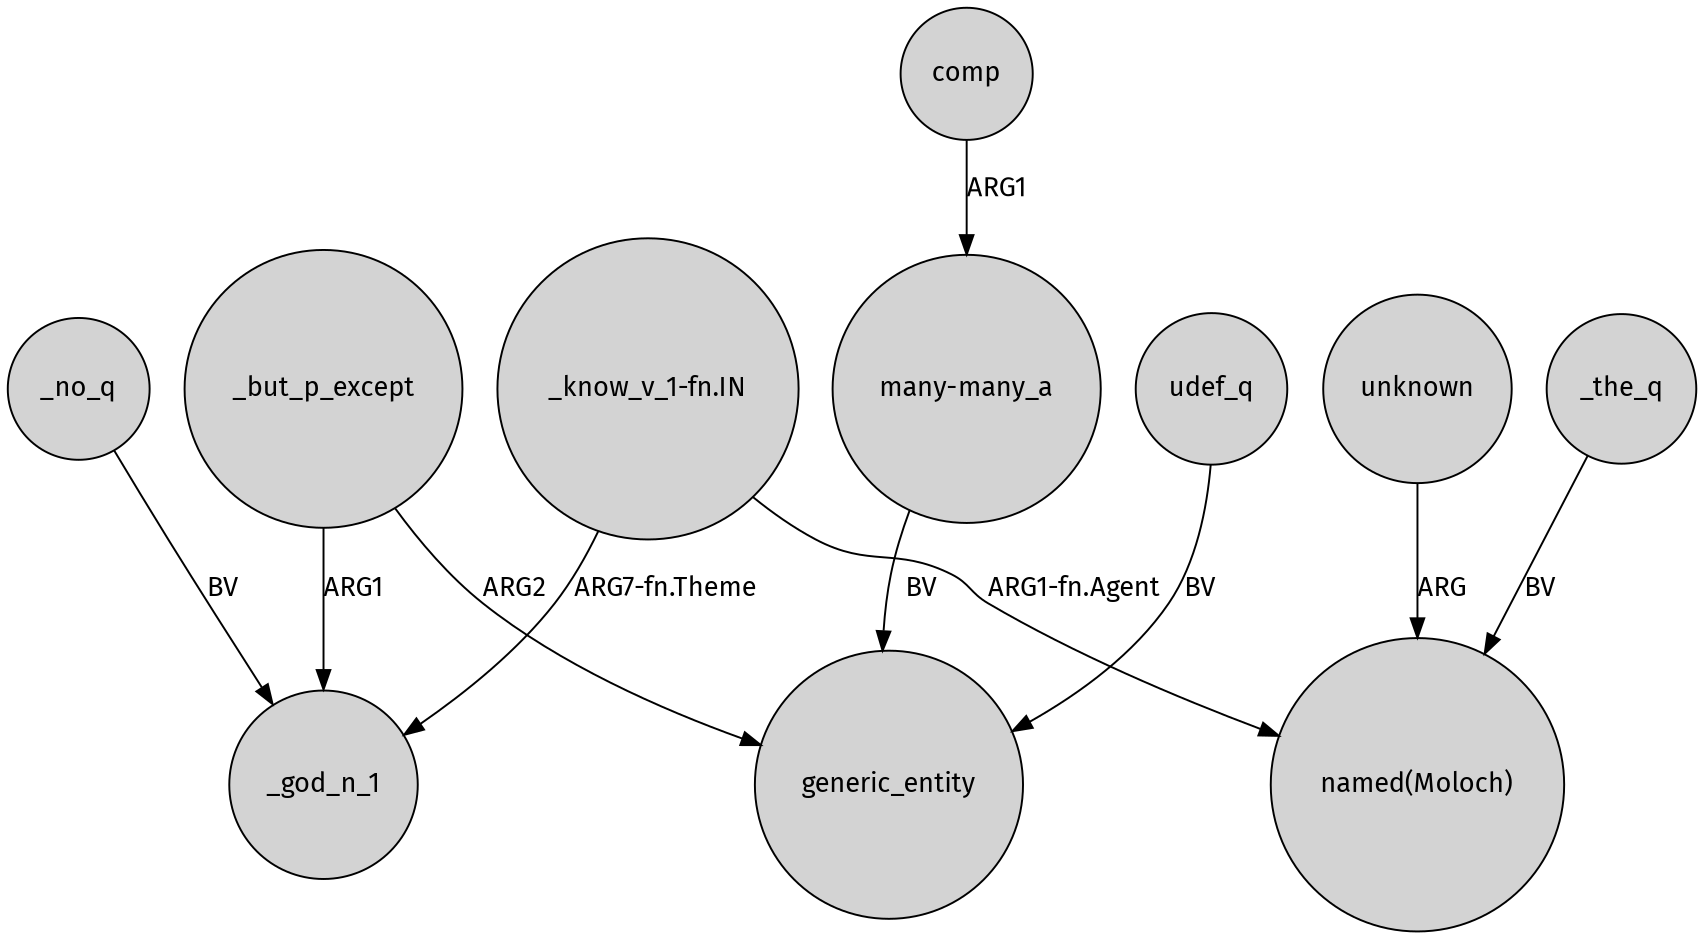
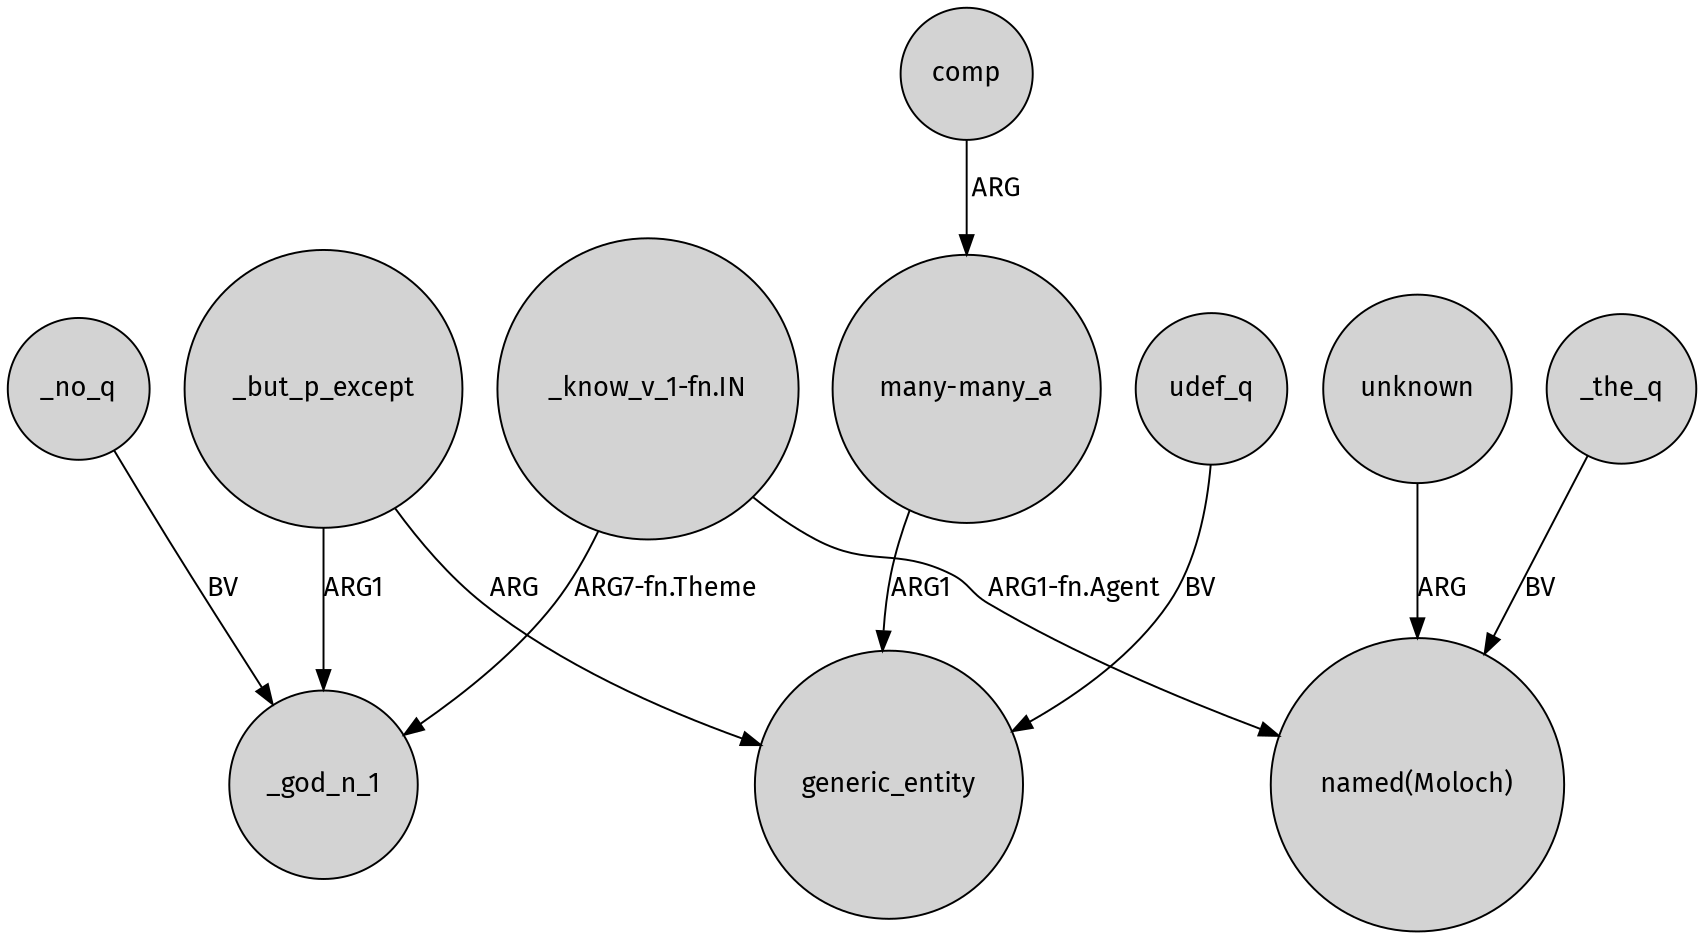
(997, 189) -> (997, 189)
(515, 589) -> (515, 589)
(921, 589) -> (921, 589)
